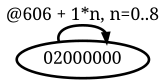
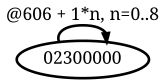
(83, 59) -> (83, 59)
